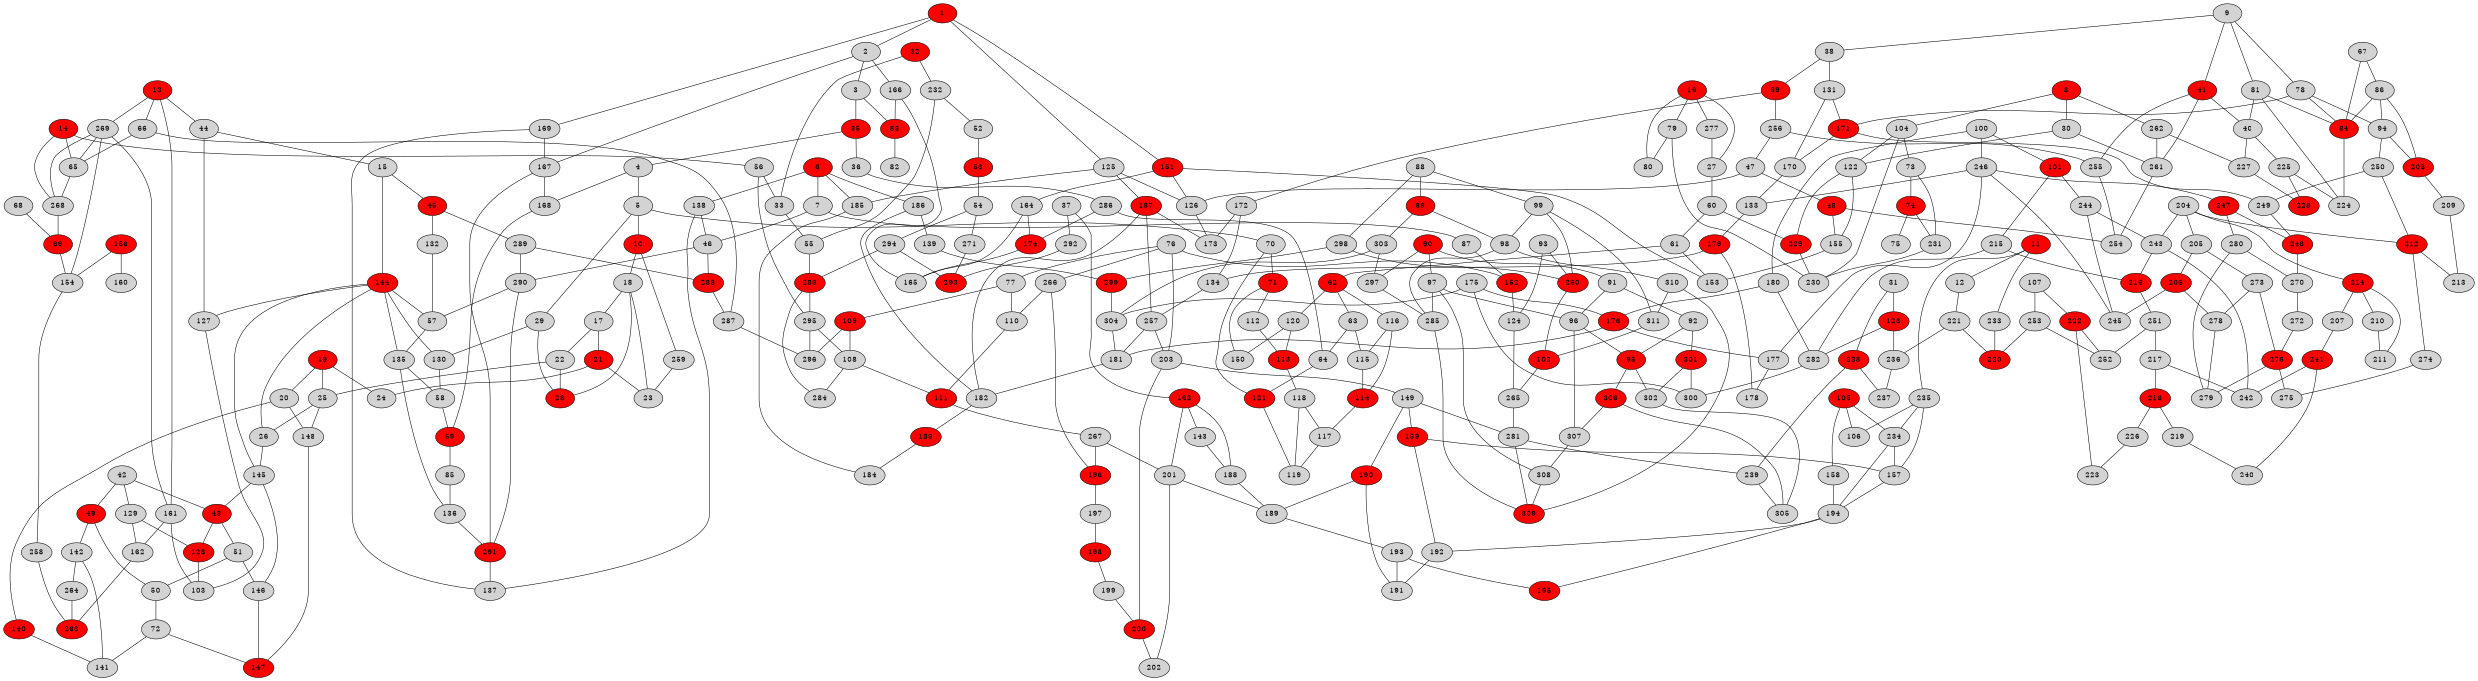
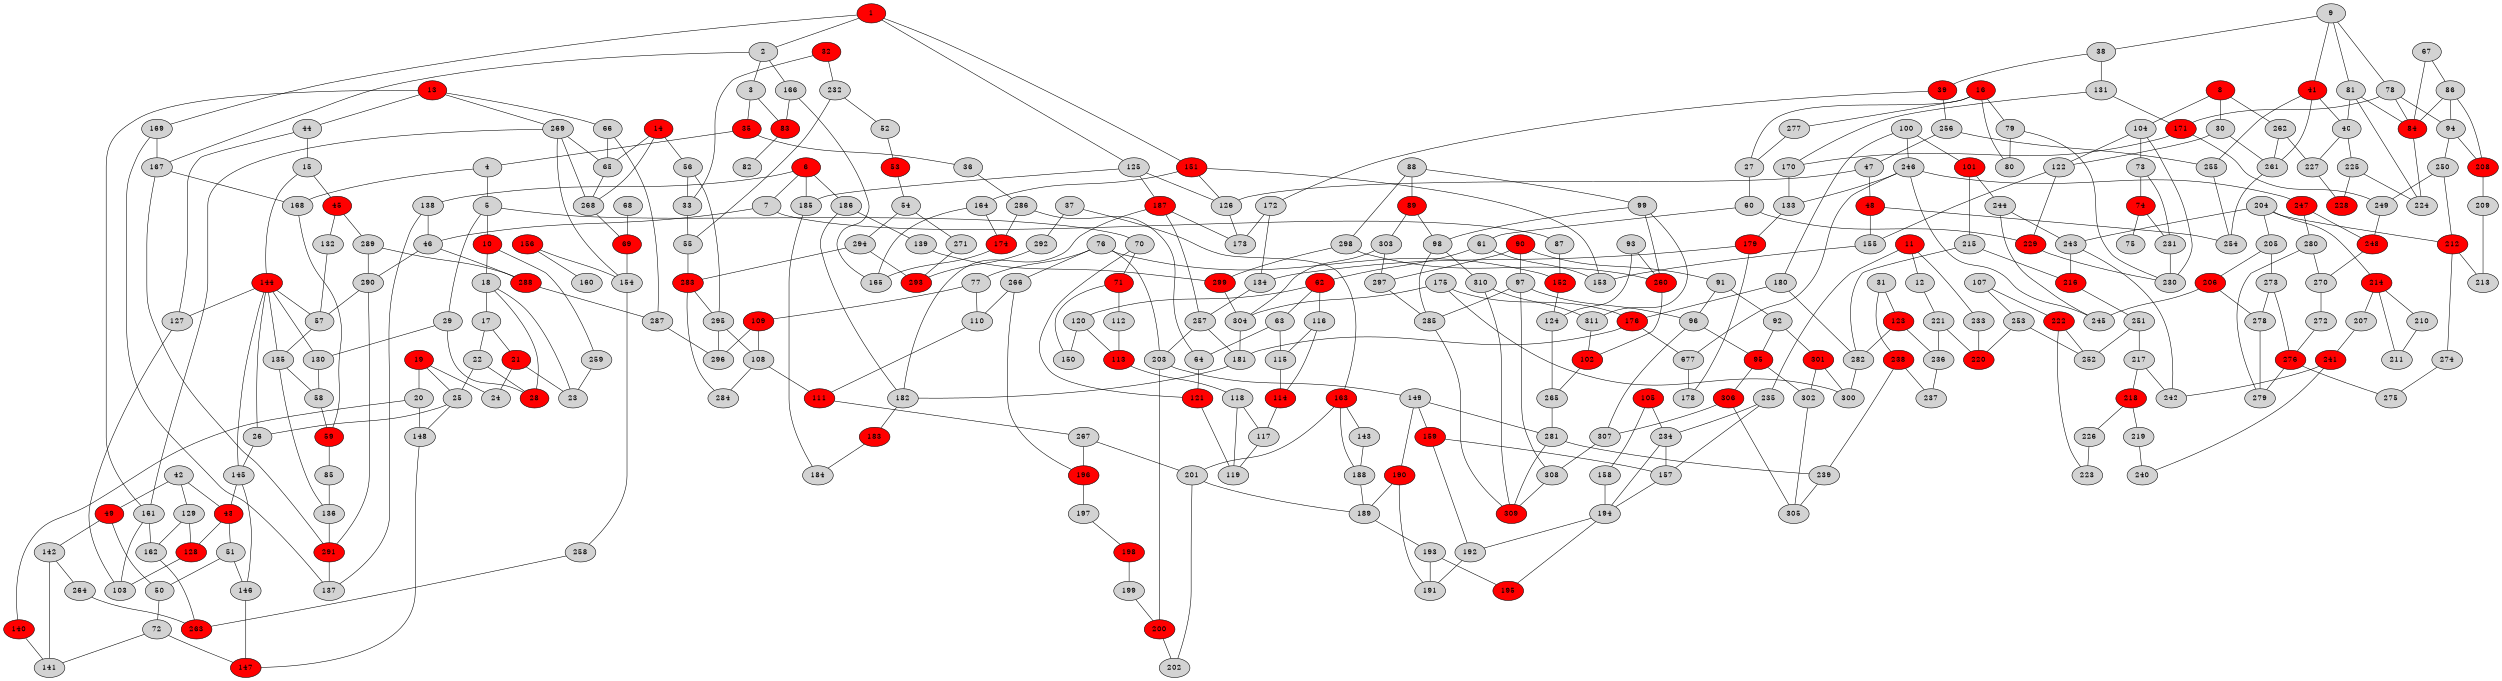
(1773, 360) -> (1688, 360)
(1854, 437) -> none
